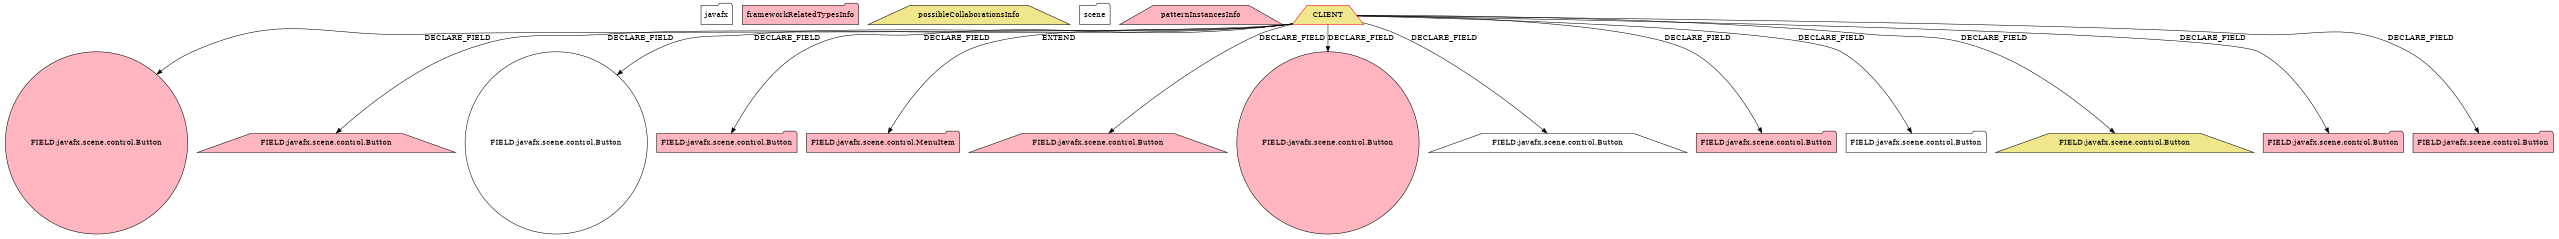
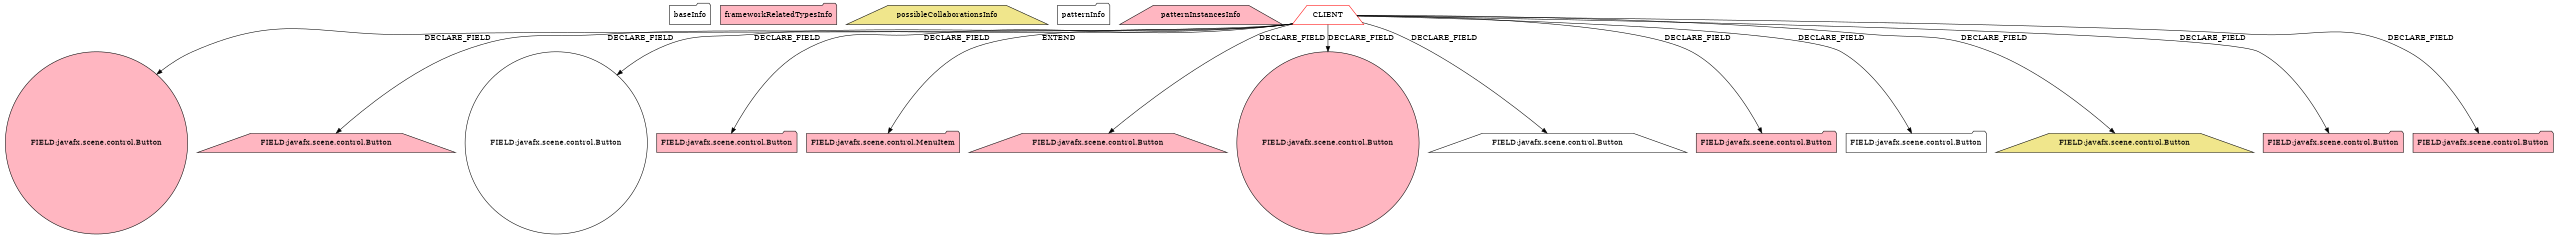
(717, 15) -> (690, 15)
(1095, 15) -> (1084, 15)
(1328, 15) -> (1328, 15)
